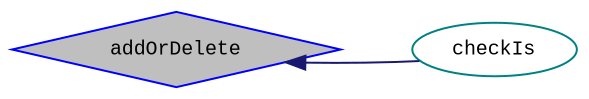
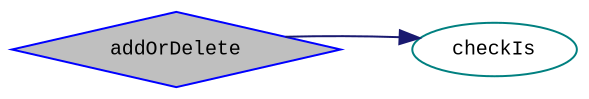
(362, 63) -> (343, 36)
